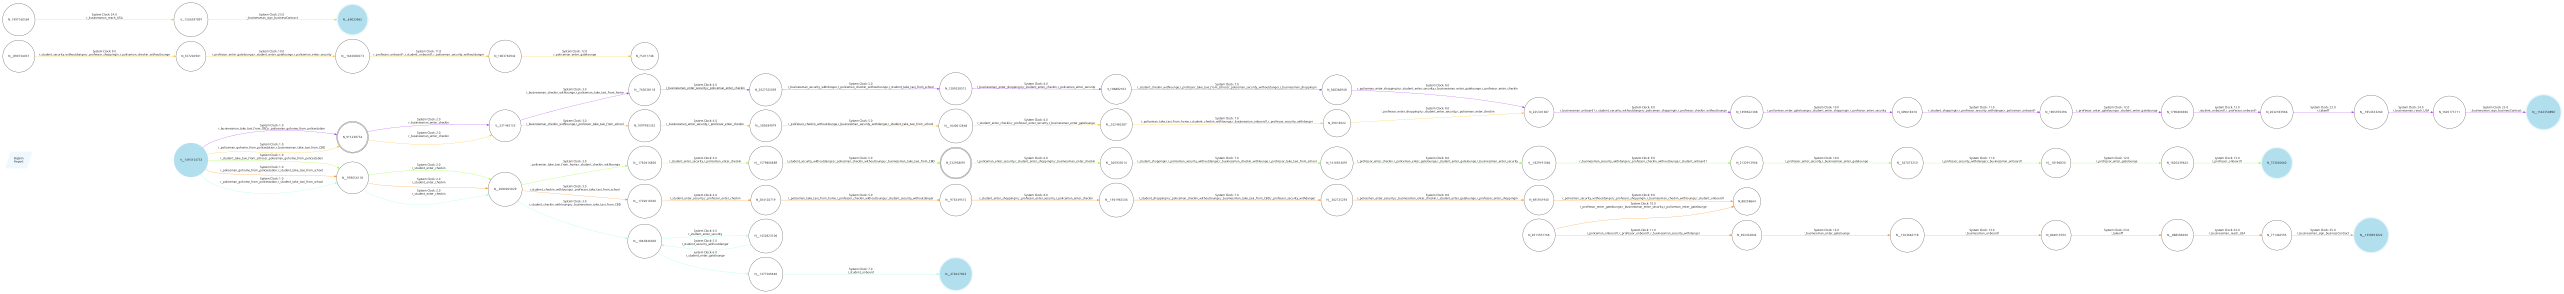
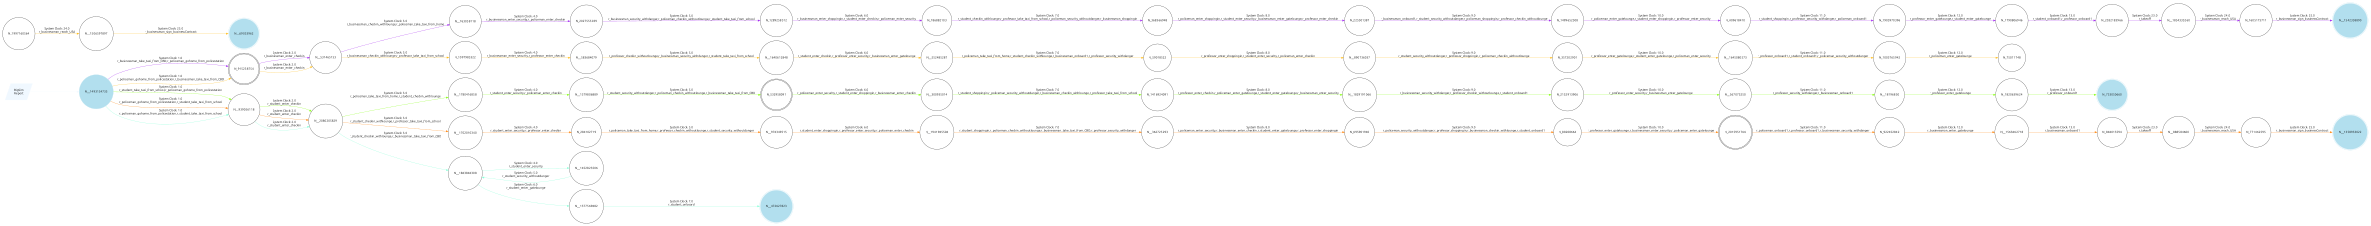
(1436, 118) -> (1256, 58)
(1643, 218) -> (1649, 132)
(1539, 235) -> (1735, 132)
